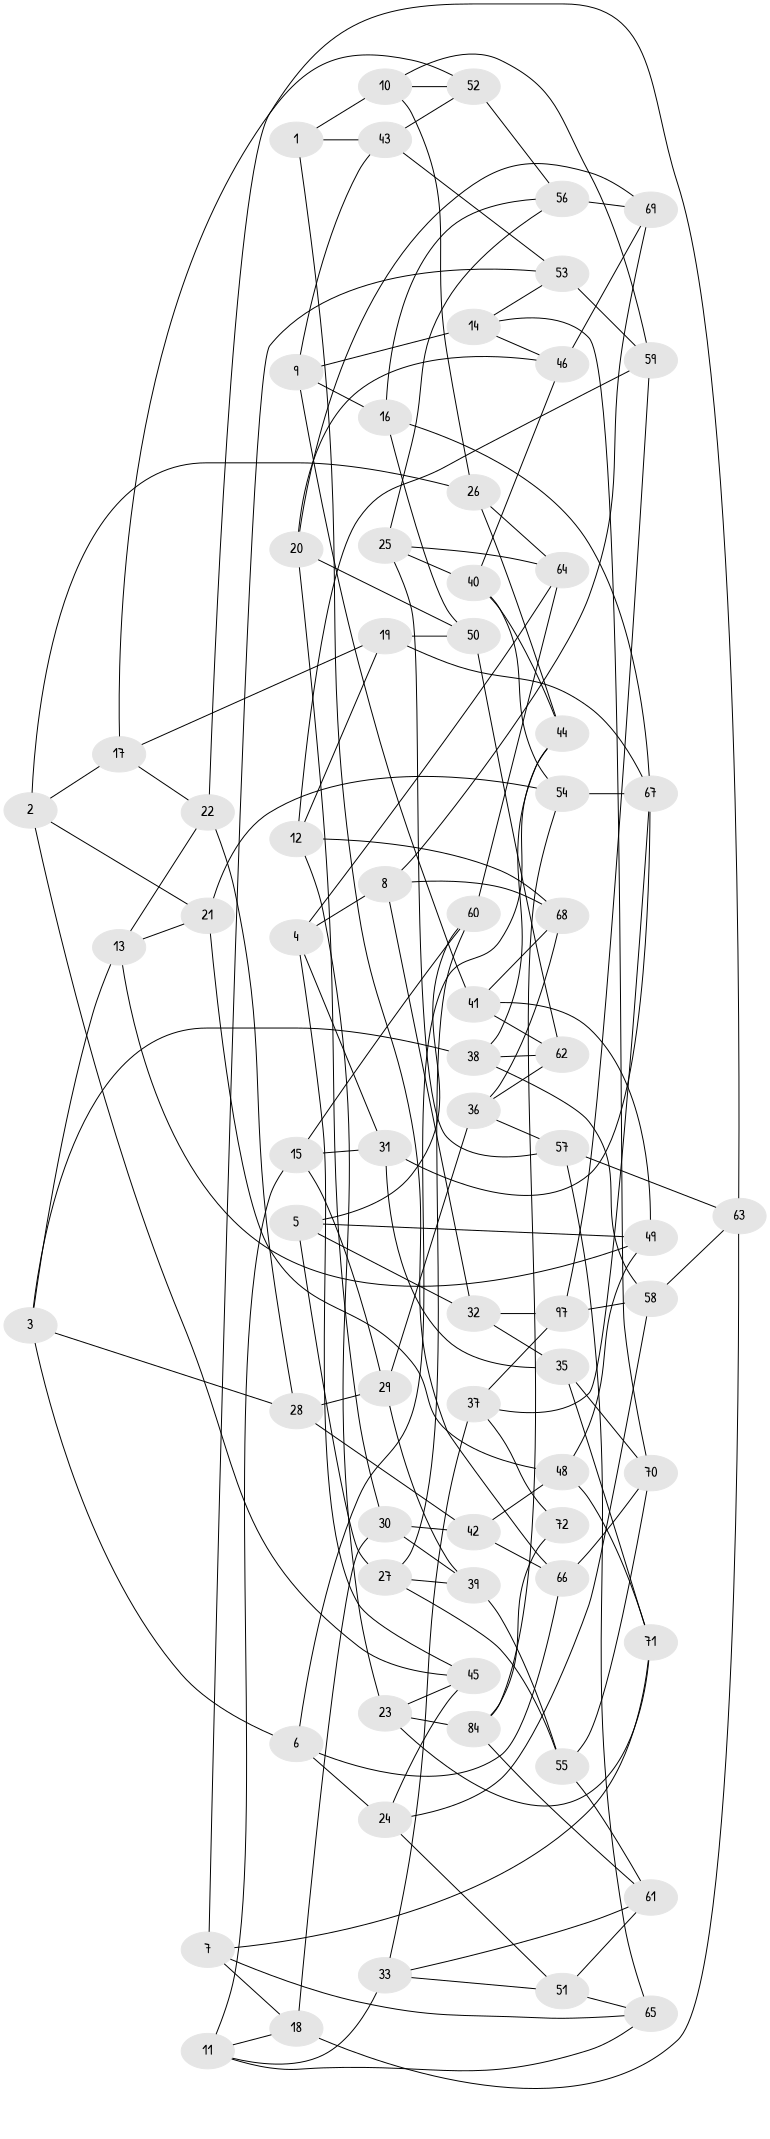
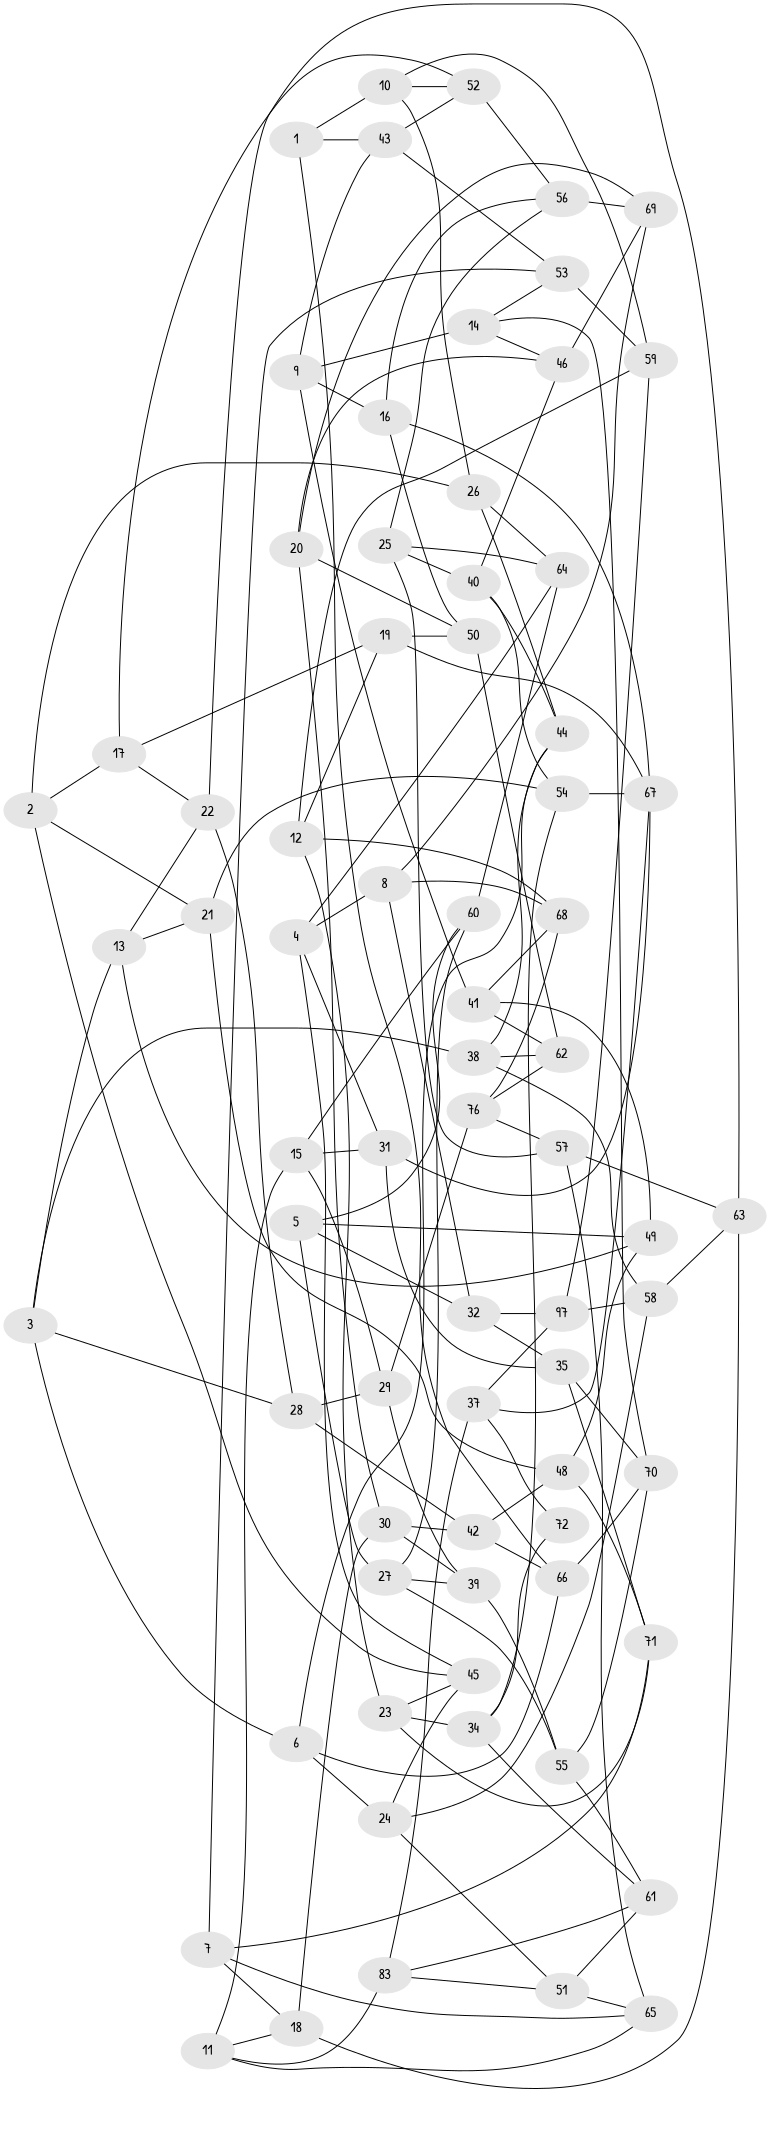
(474, 1111) -> (474, 1111)
(474, 1729) -> (474, 1729)
(385, 1975) -> (385, 1975)
